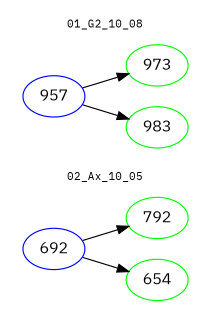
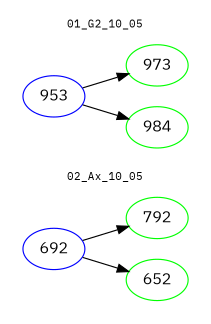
(106, 25) -> (106, 25)
(54, 96) -> (54, 96)
(157, 127) -> (157, 127)
(157, 280) -> (157, 280)
